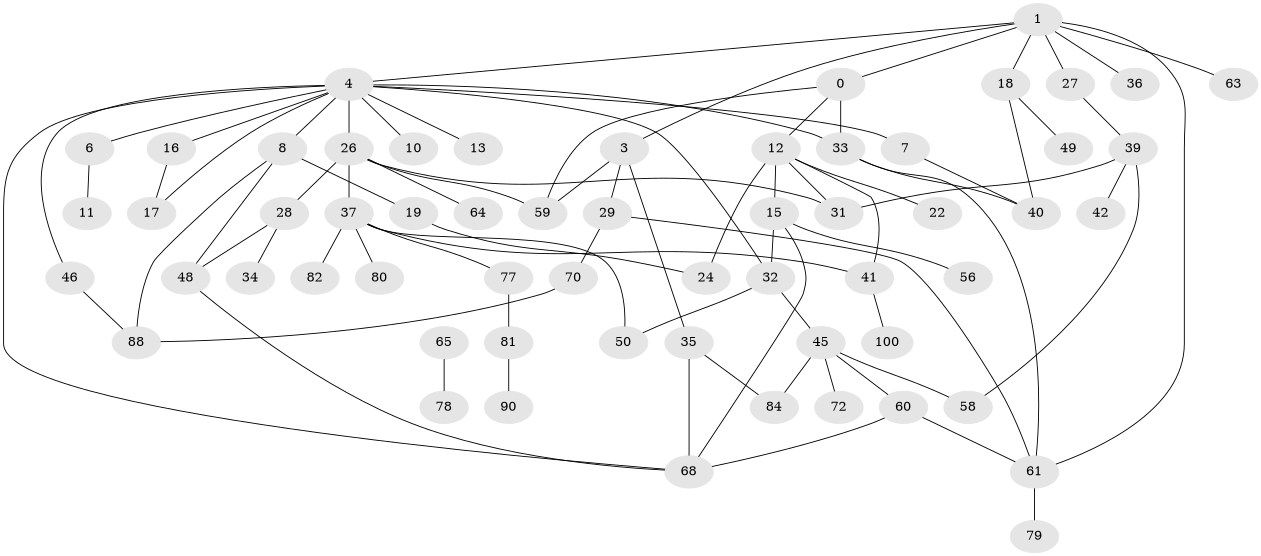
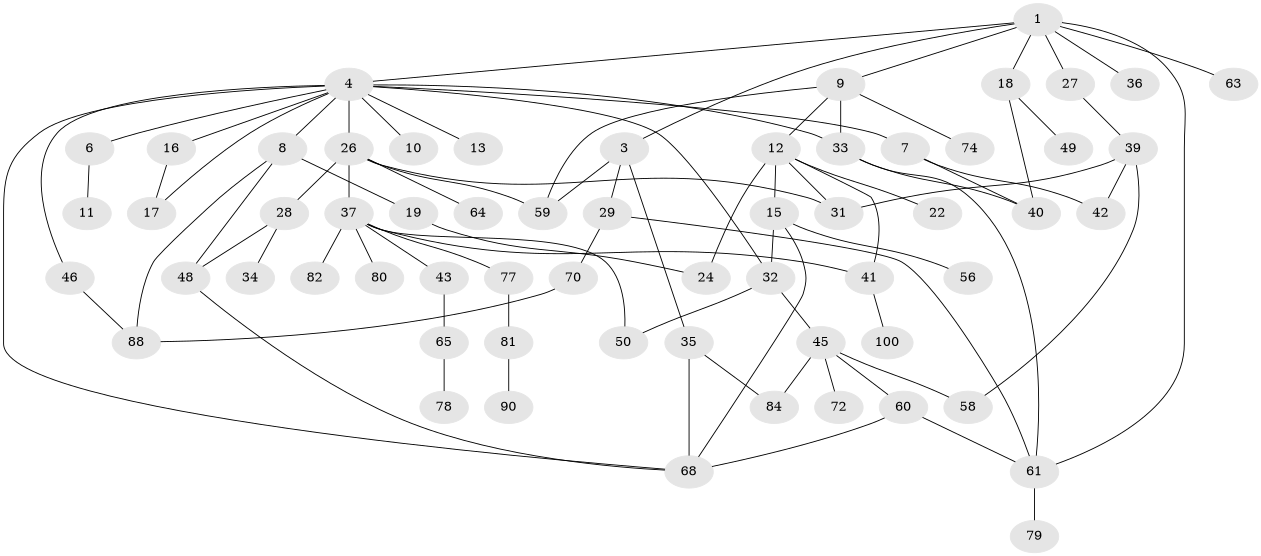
(841, 84) -> (841, 84)
none -> (970, 149)
none -> (995, 180)
none -> (444, 278)
